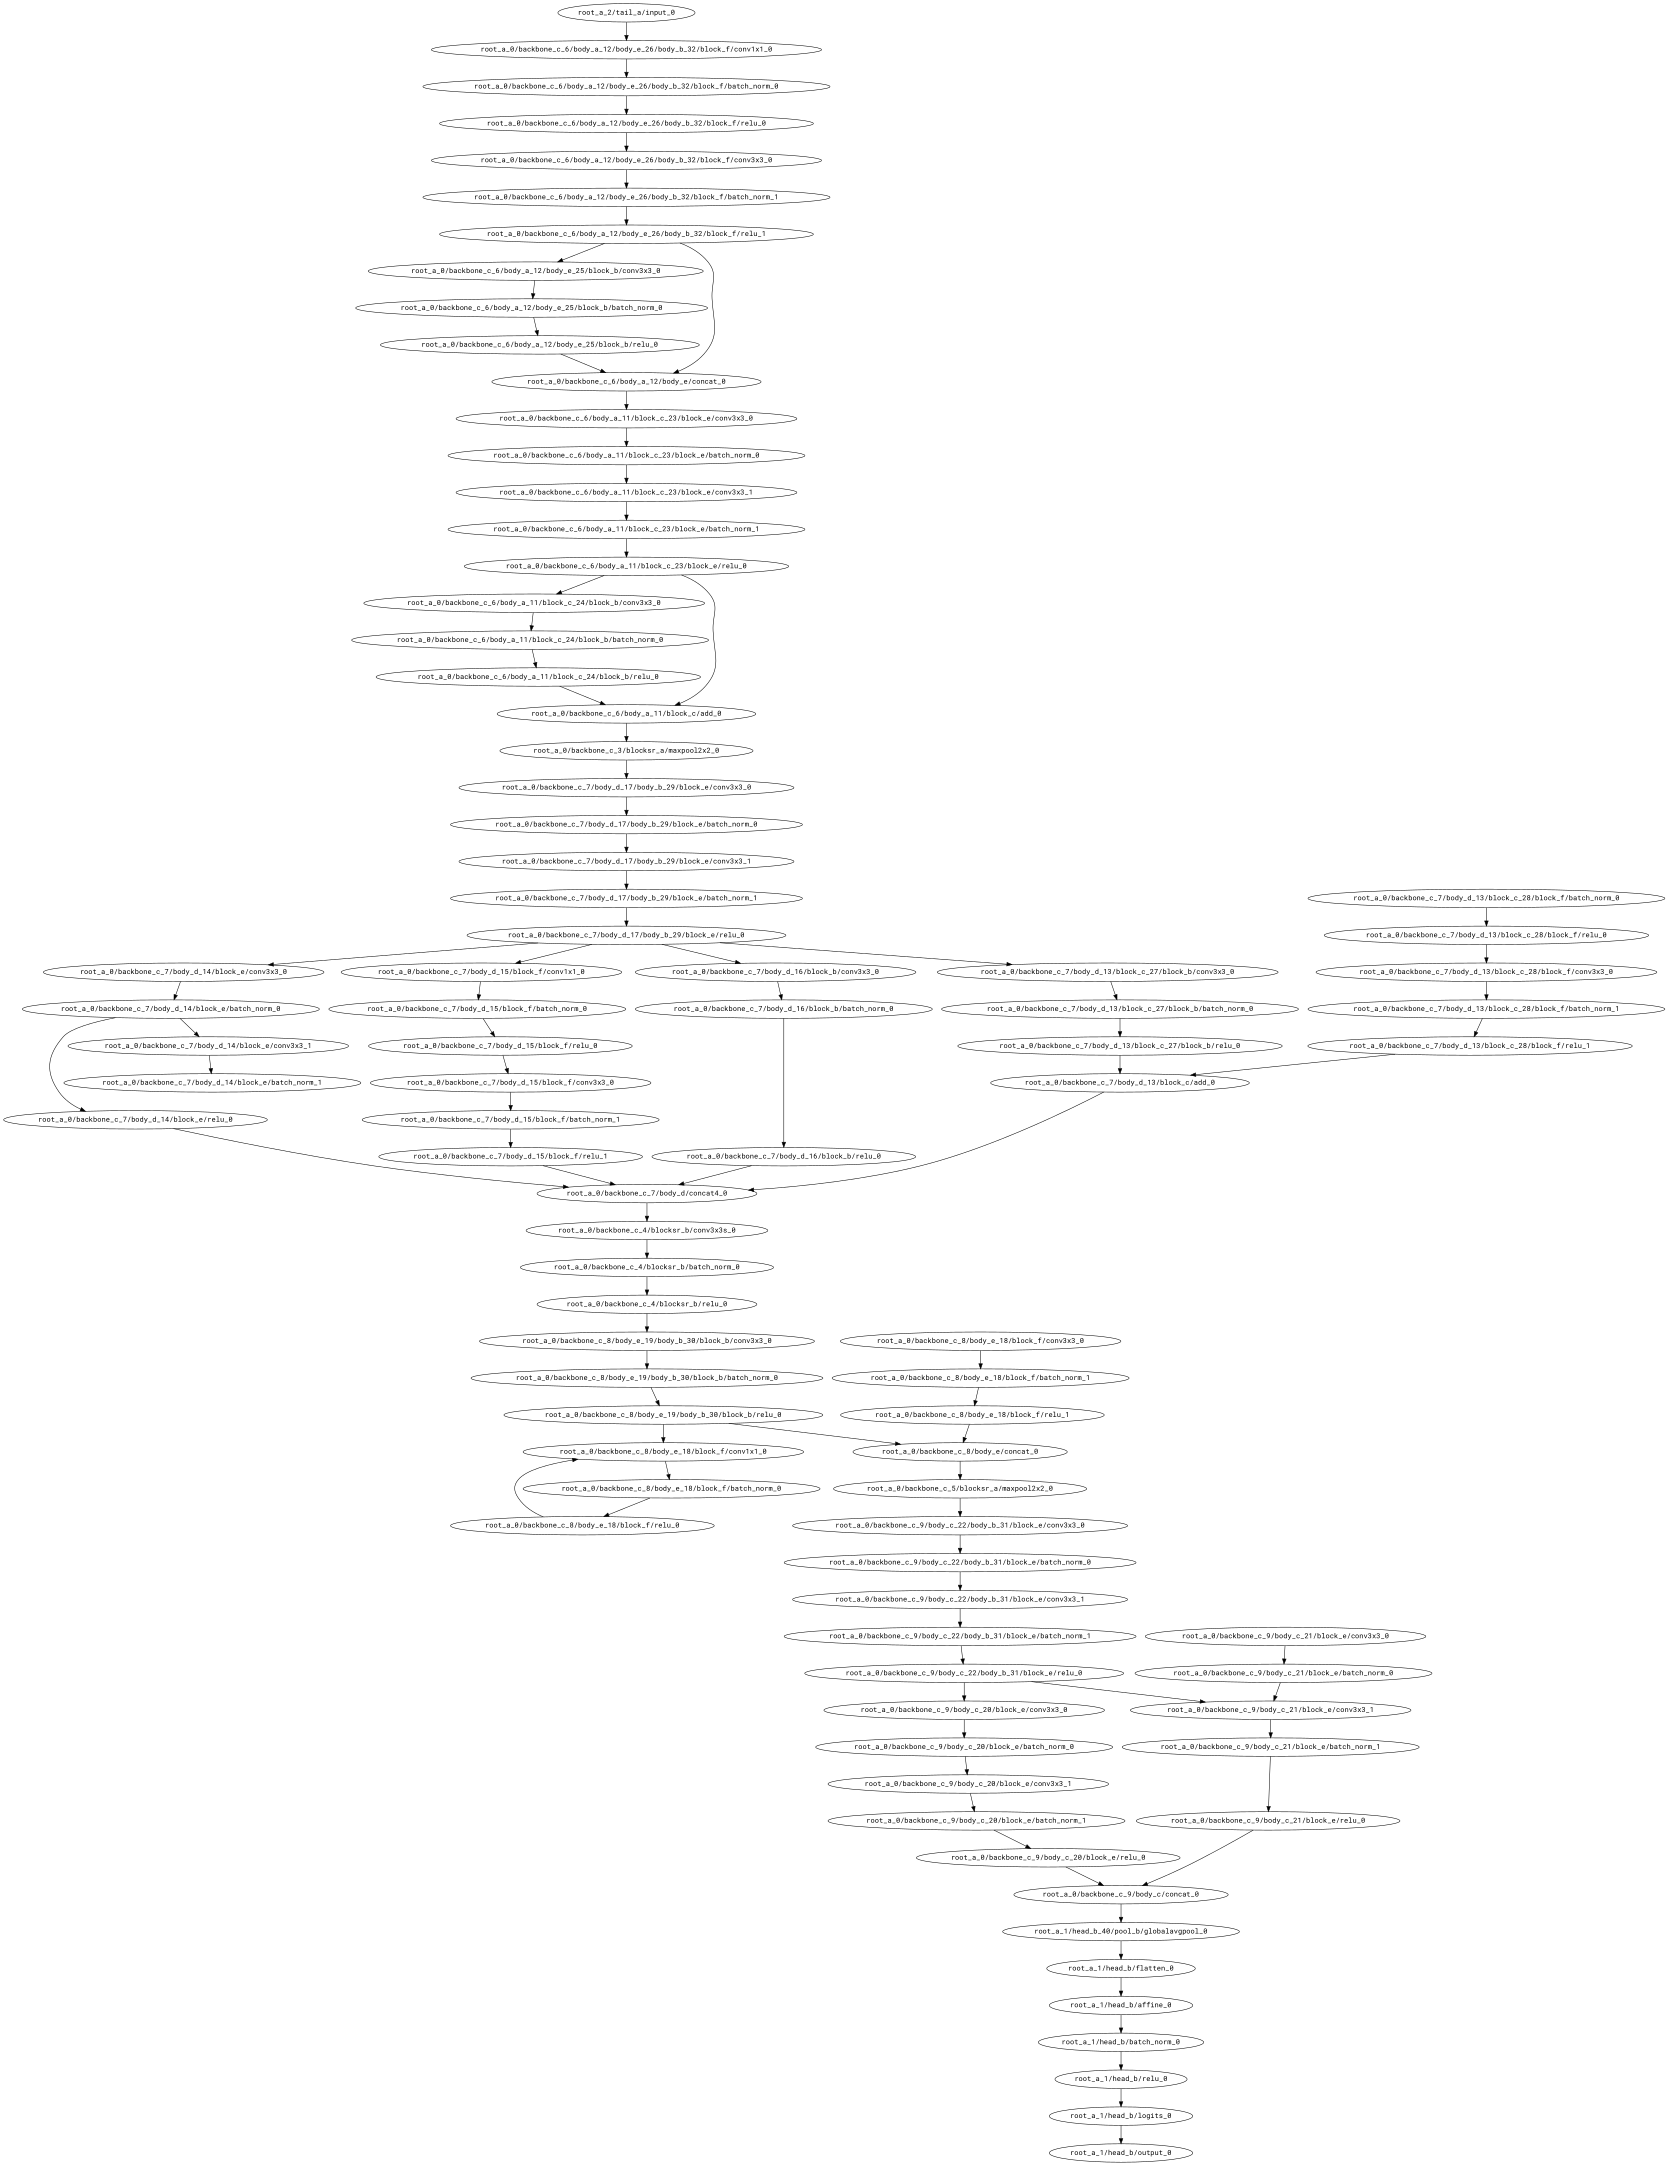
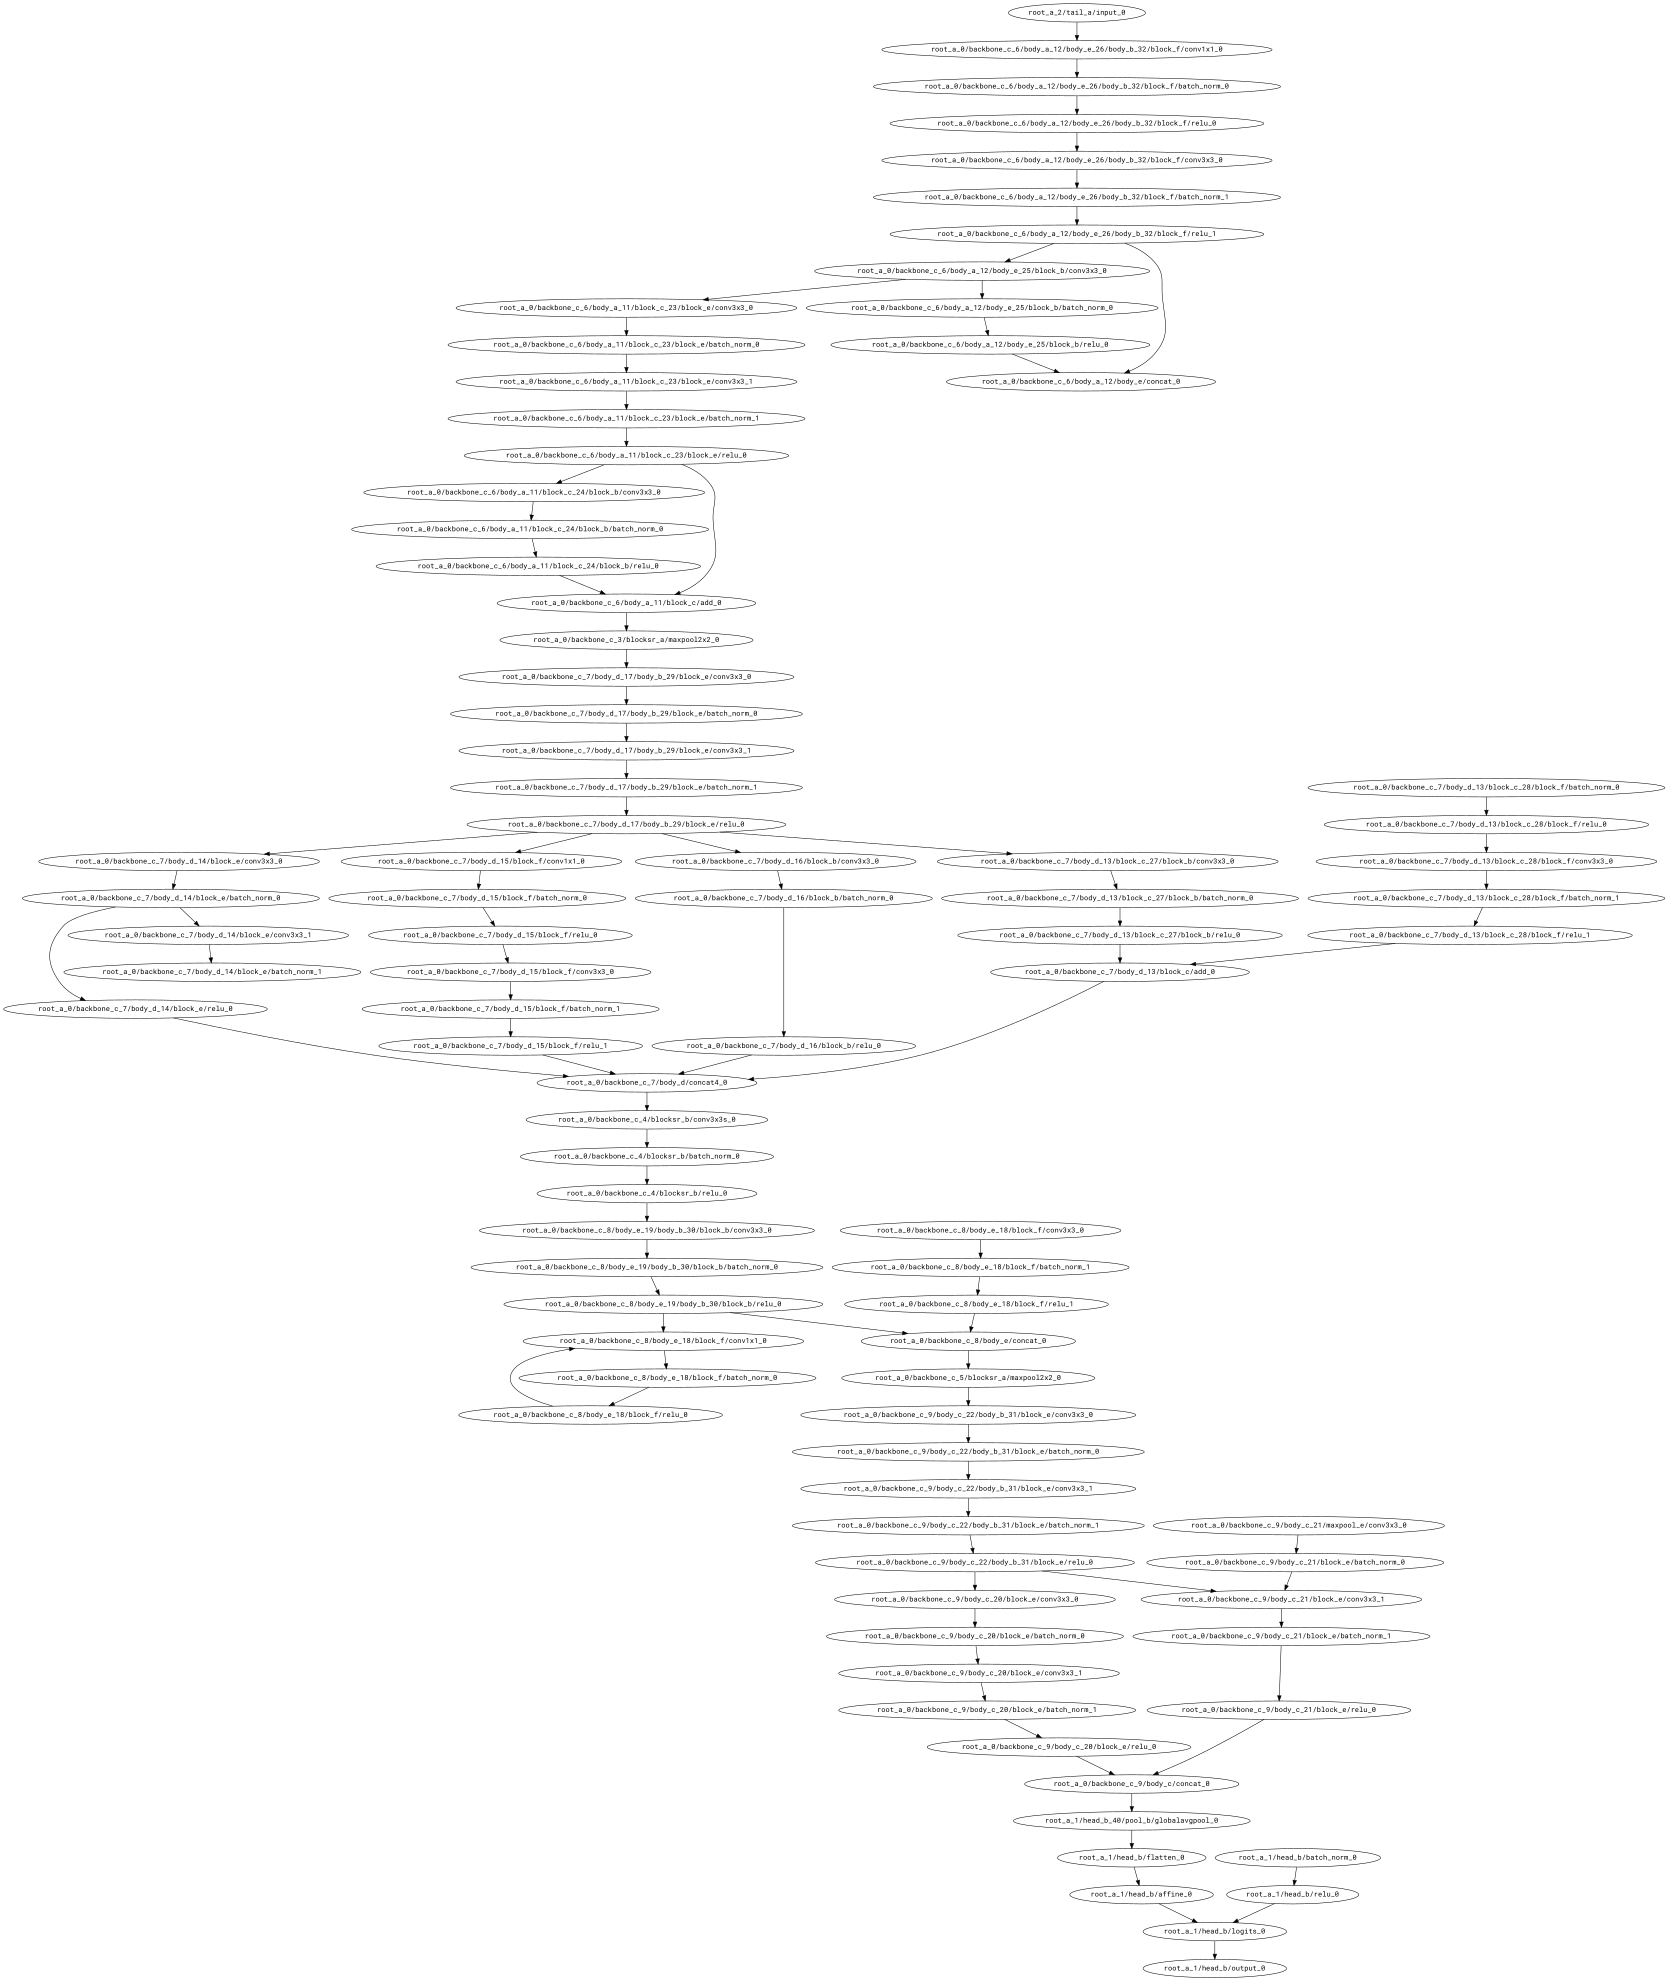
(626, 398) -> (807, 289)
(1286, 1636) -> (1299, 1526)
(1121, 2021) -> (1176, 1912)
